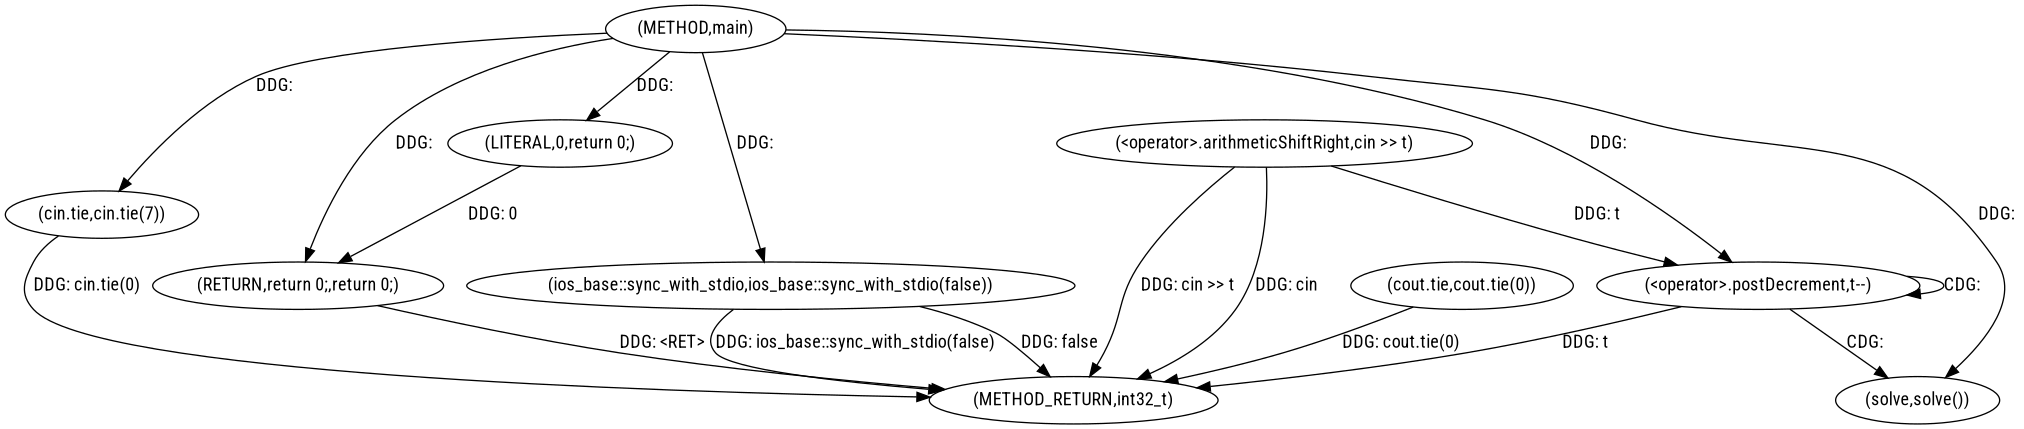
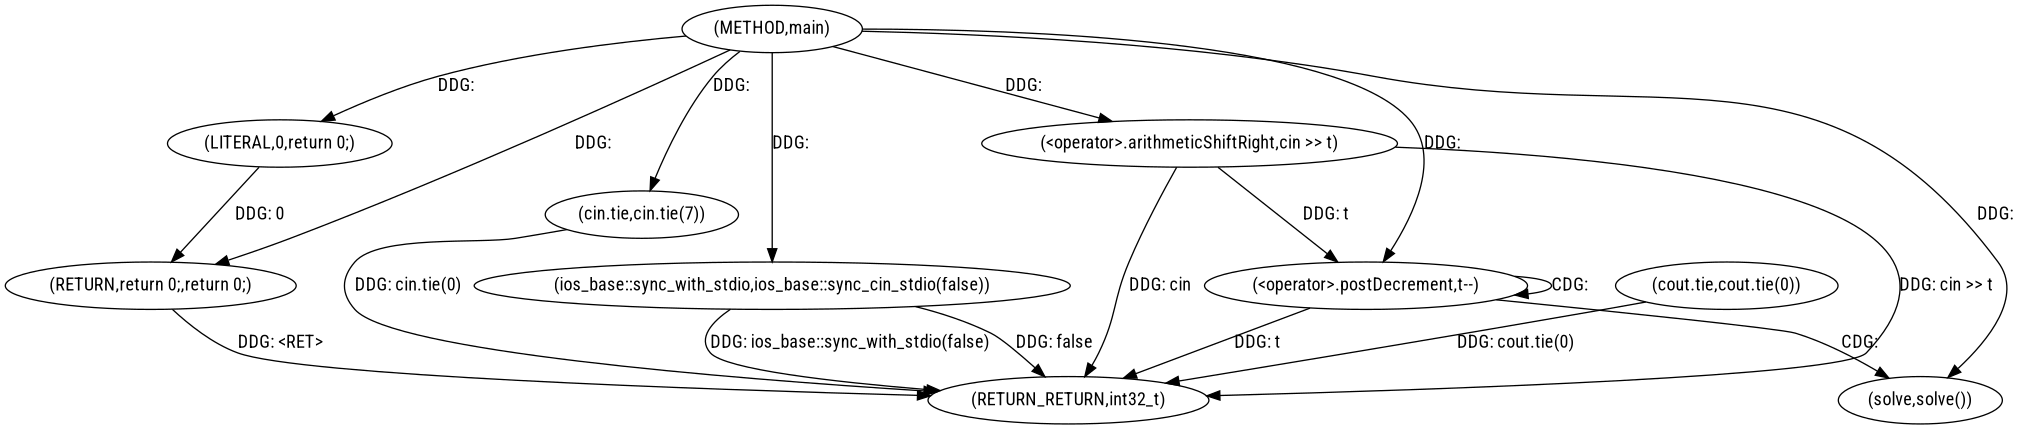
none -> (966, 82)
(771, 286) -> (772, 286)
(1074, 400) -> (1068, 400)
